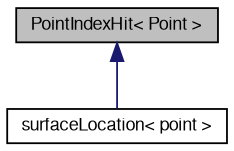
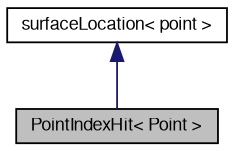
(117, 85) -> (117, 85)
